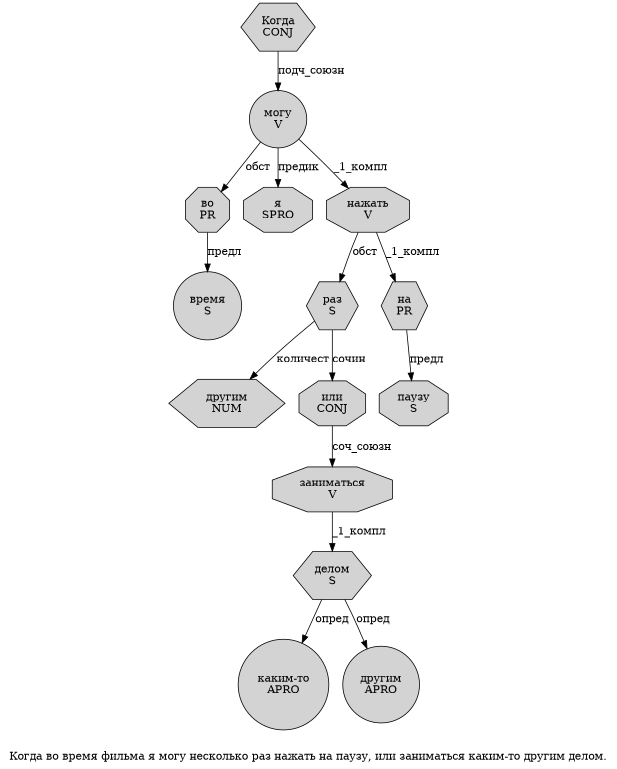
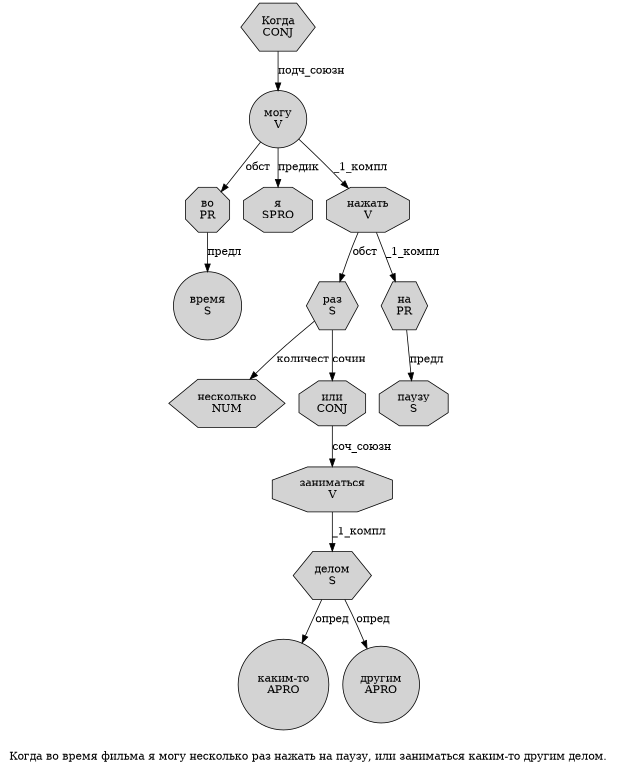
(227, 403) -> (227, 403)
